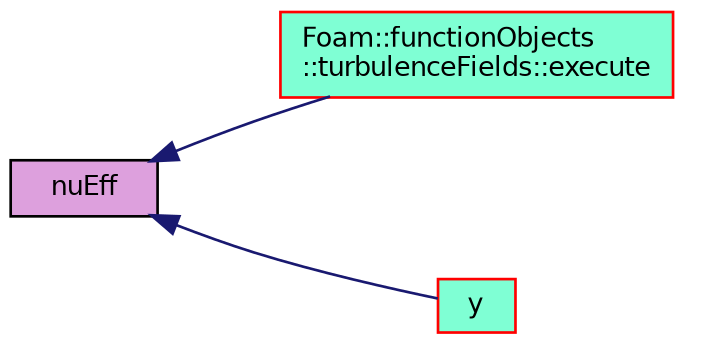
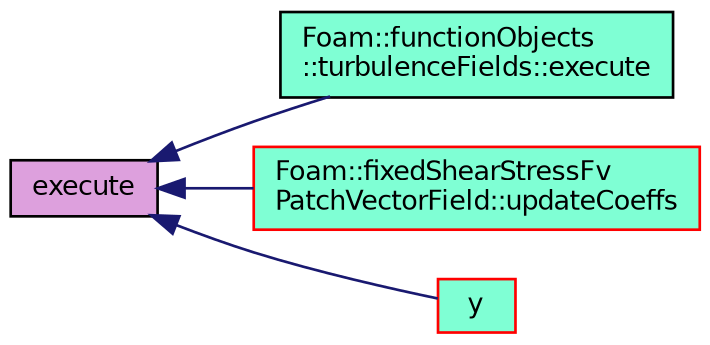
(477, 55) -> (477, 55)
(84, 188) -> (84, 188)
none -> (477, 188)
